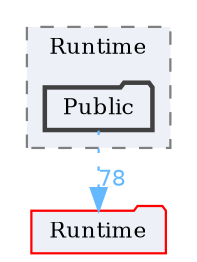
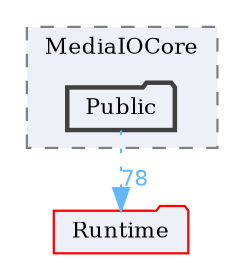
(99, 48) -> (122, 48)
